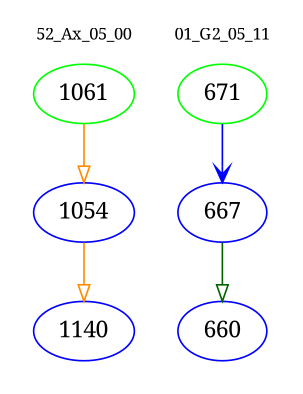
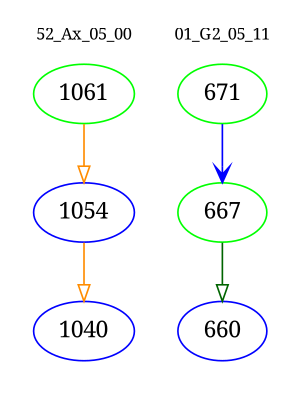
(222, 212) -> (222, 212)
(84, 331) -> (84, 331)
